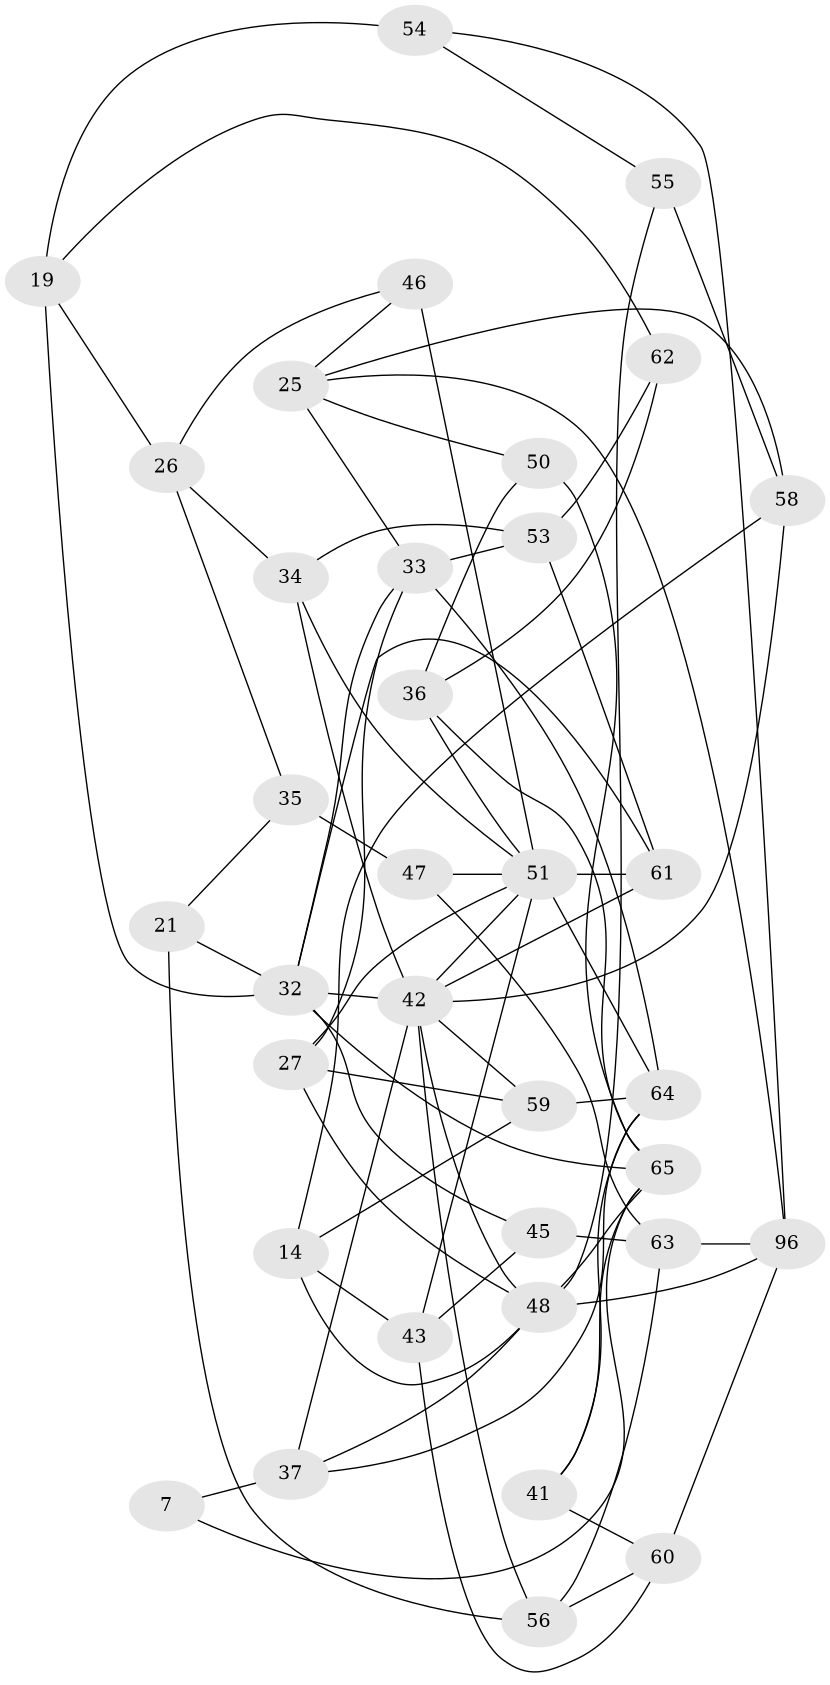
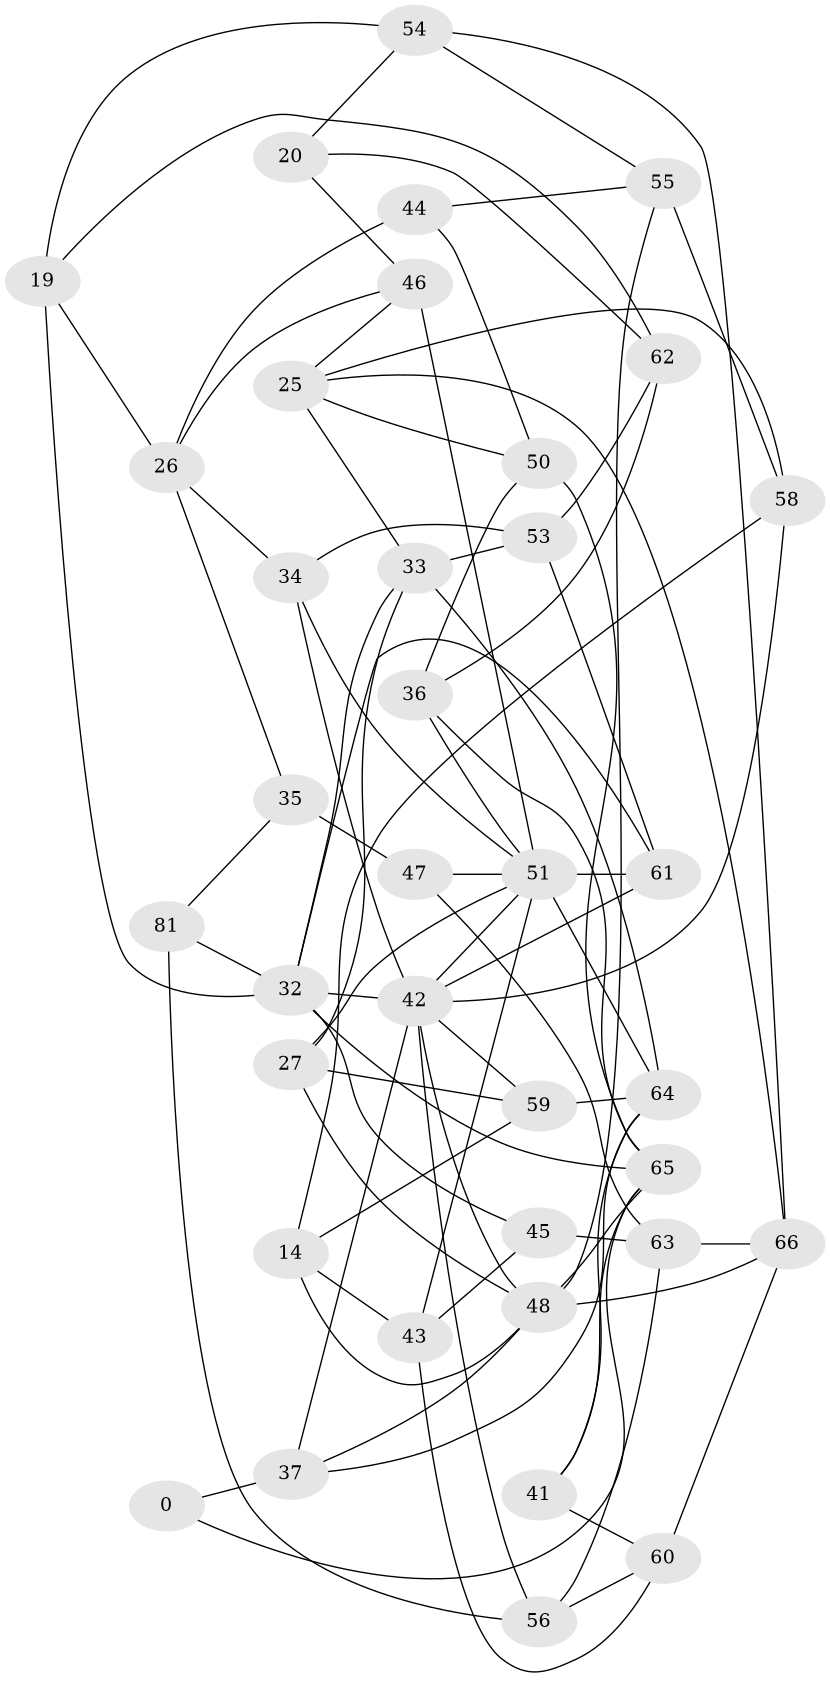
none -> (291, 157)
none -> (415, 210)
(167, 927) -> (167, 927)
(788, 1244) -> (788, 1244)
(167, 1506) -> (167, 1506)
